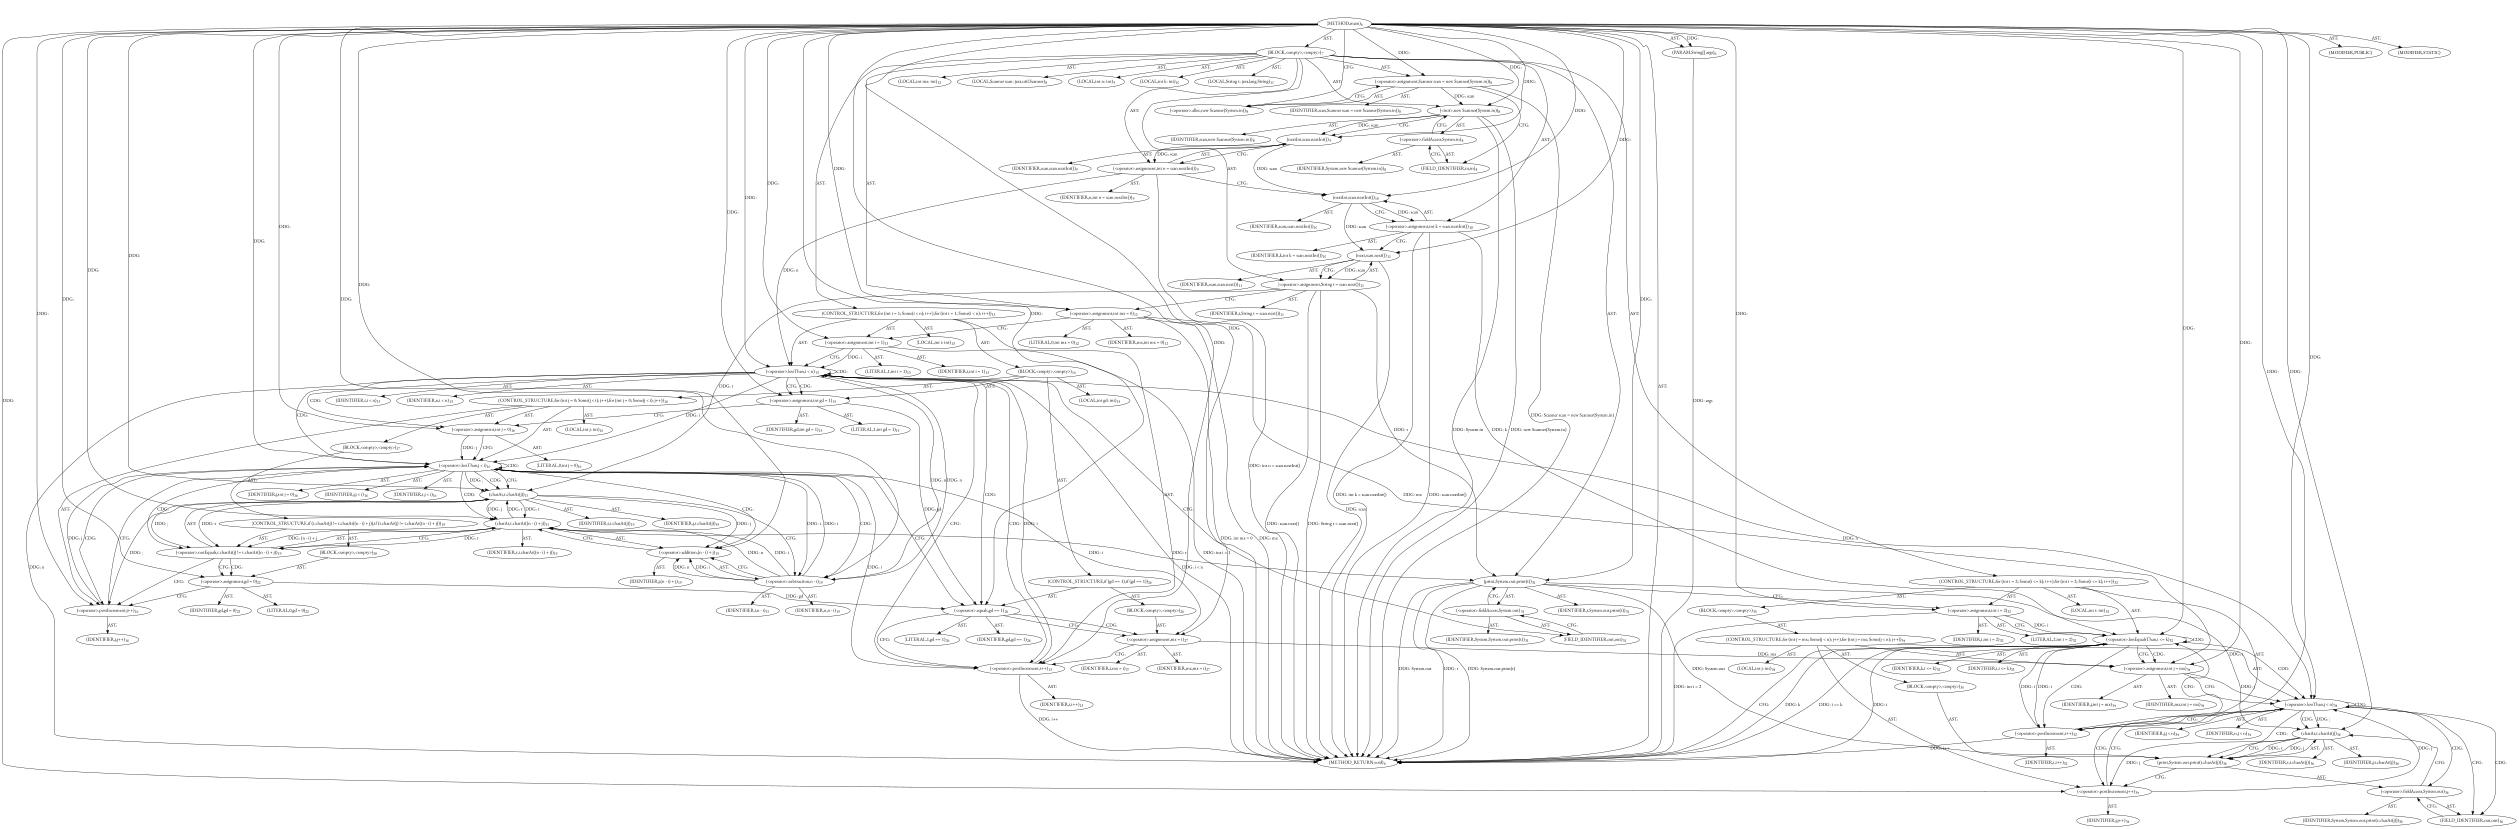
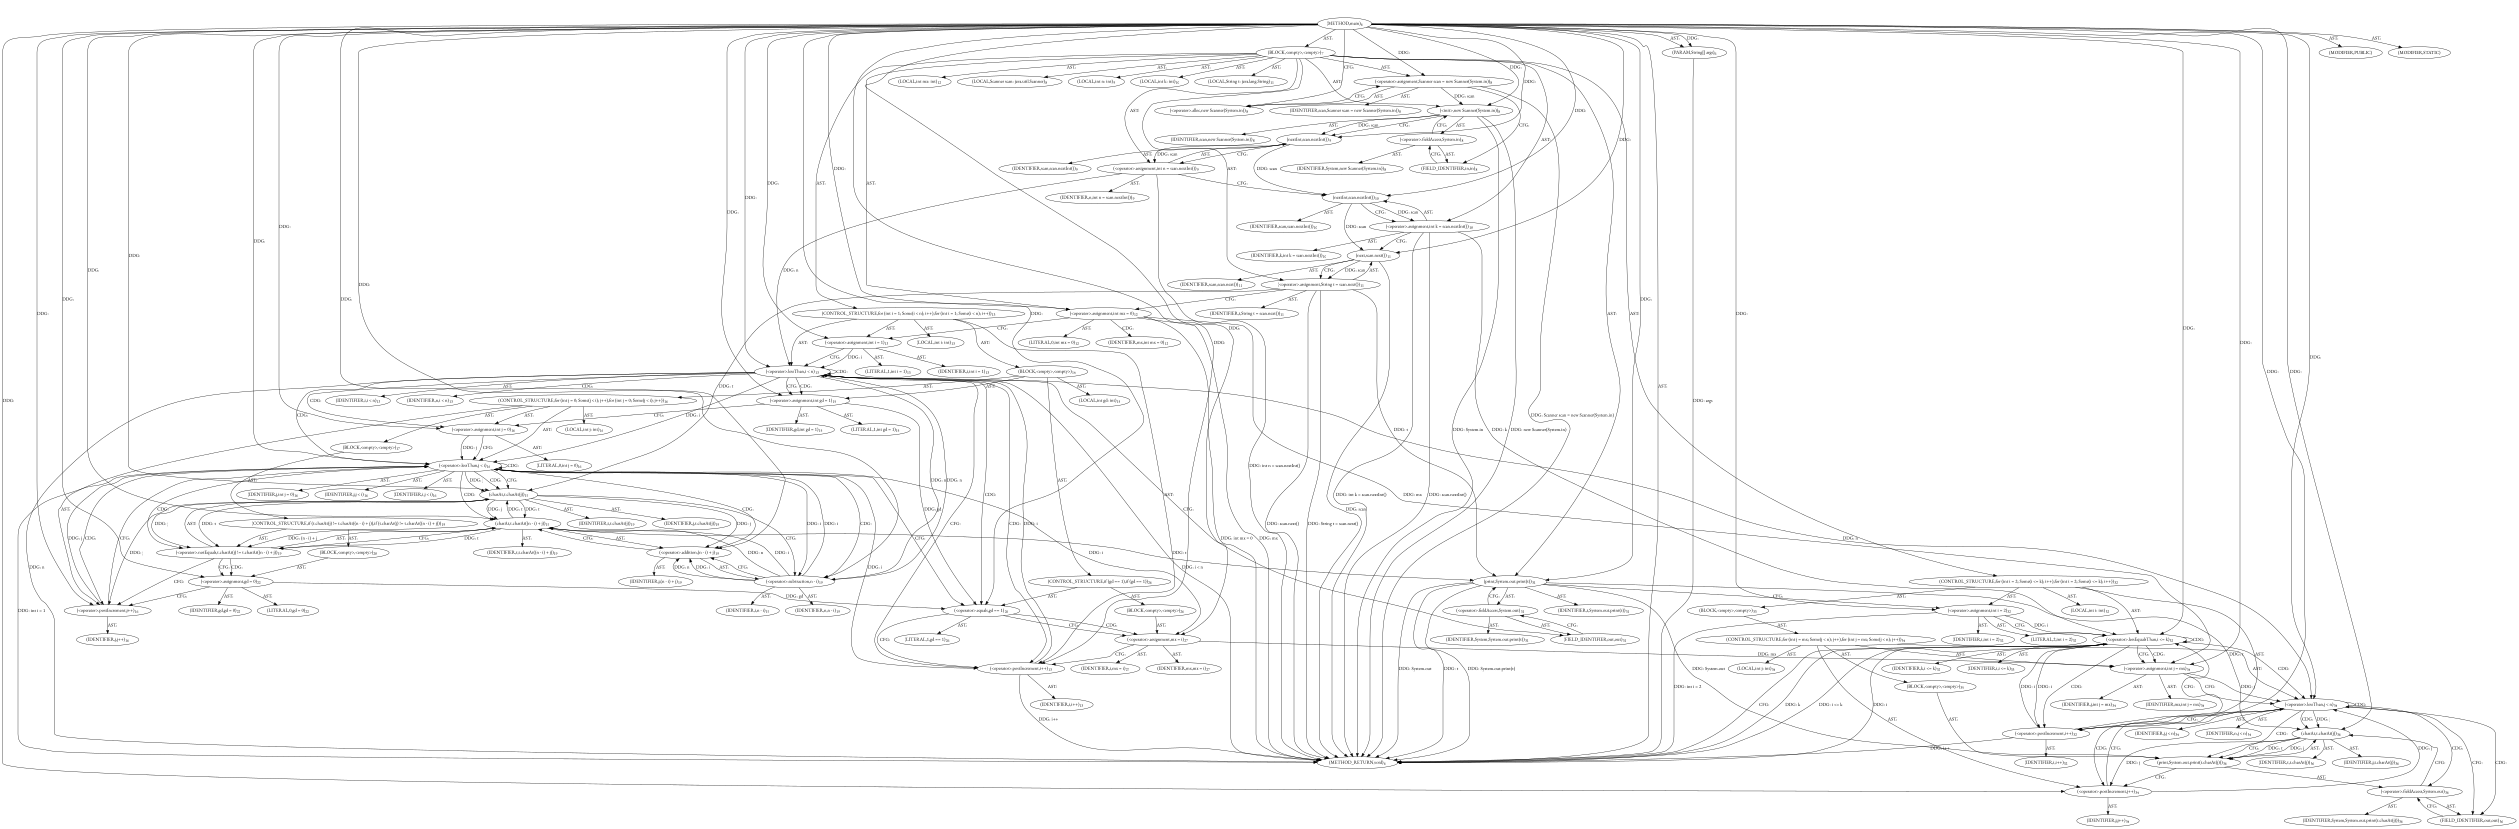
(1129, 328) -> (1129, 328)
(588, 386) -> (588, 386)
(1192, 456) -> (346, 757)
(1004, 640) -> none
